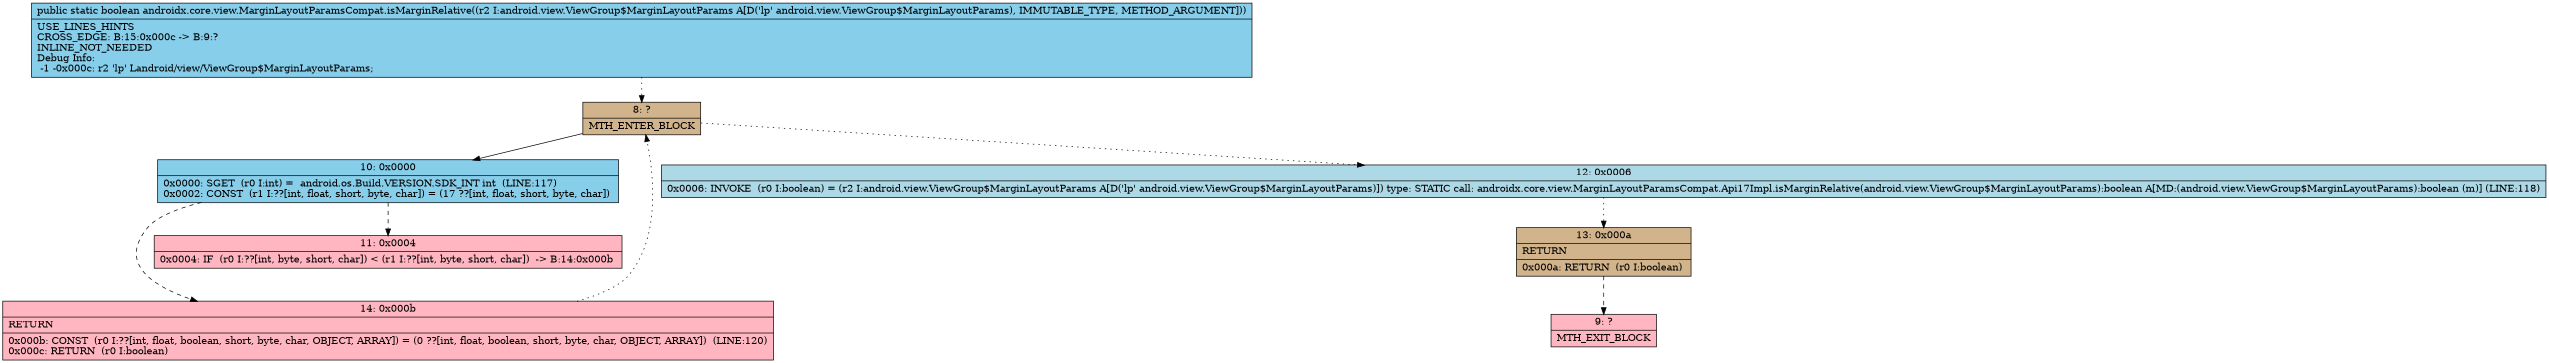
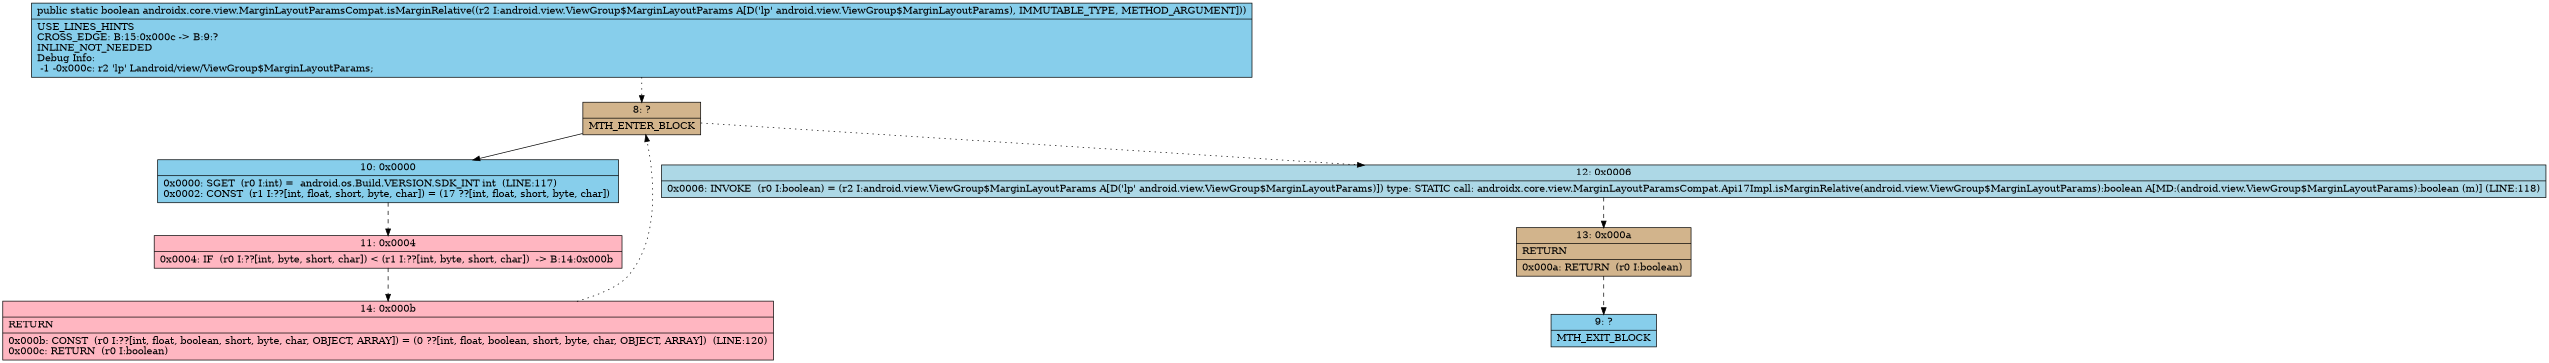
(1604, 209) -> (1604, 209)
(138, 247) -> (388, 281)
(1604, 331) -> (1604, 331)
